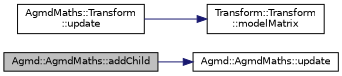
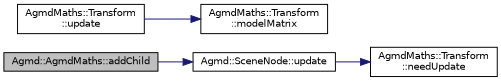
(266, 19) -> (264, 19)
(266, 62) -> (264, 62)
none -> (434, 62)
